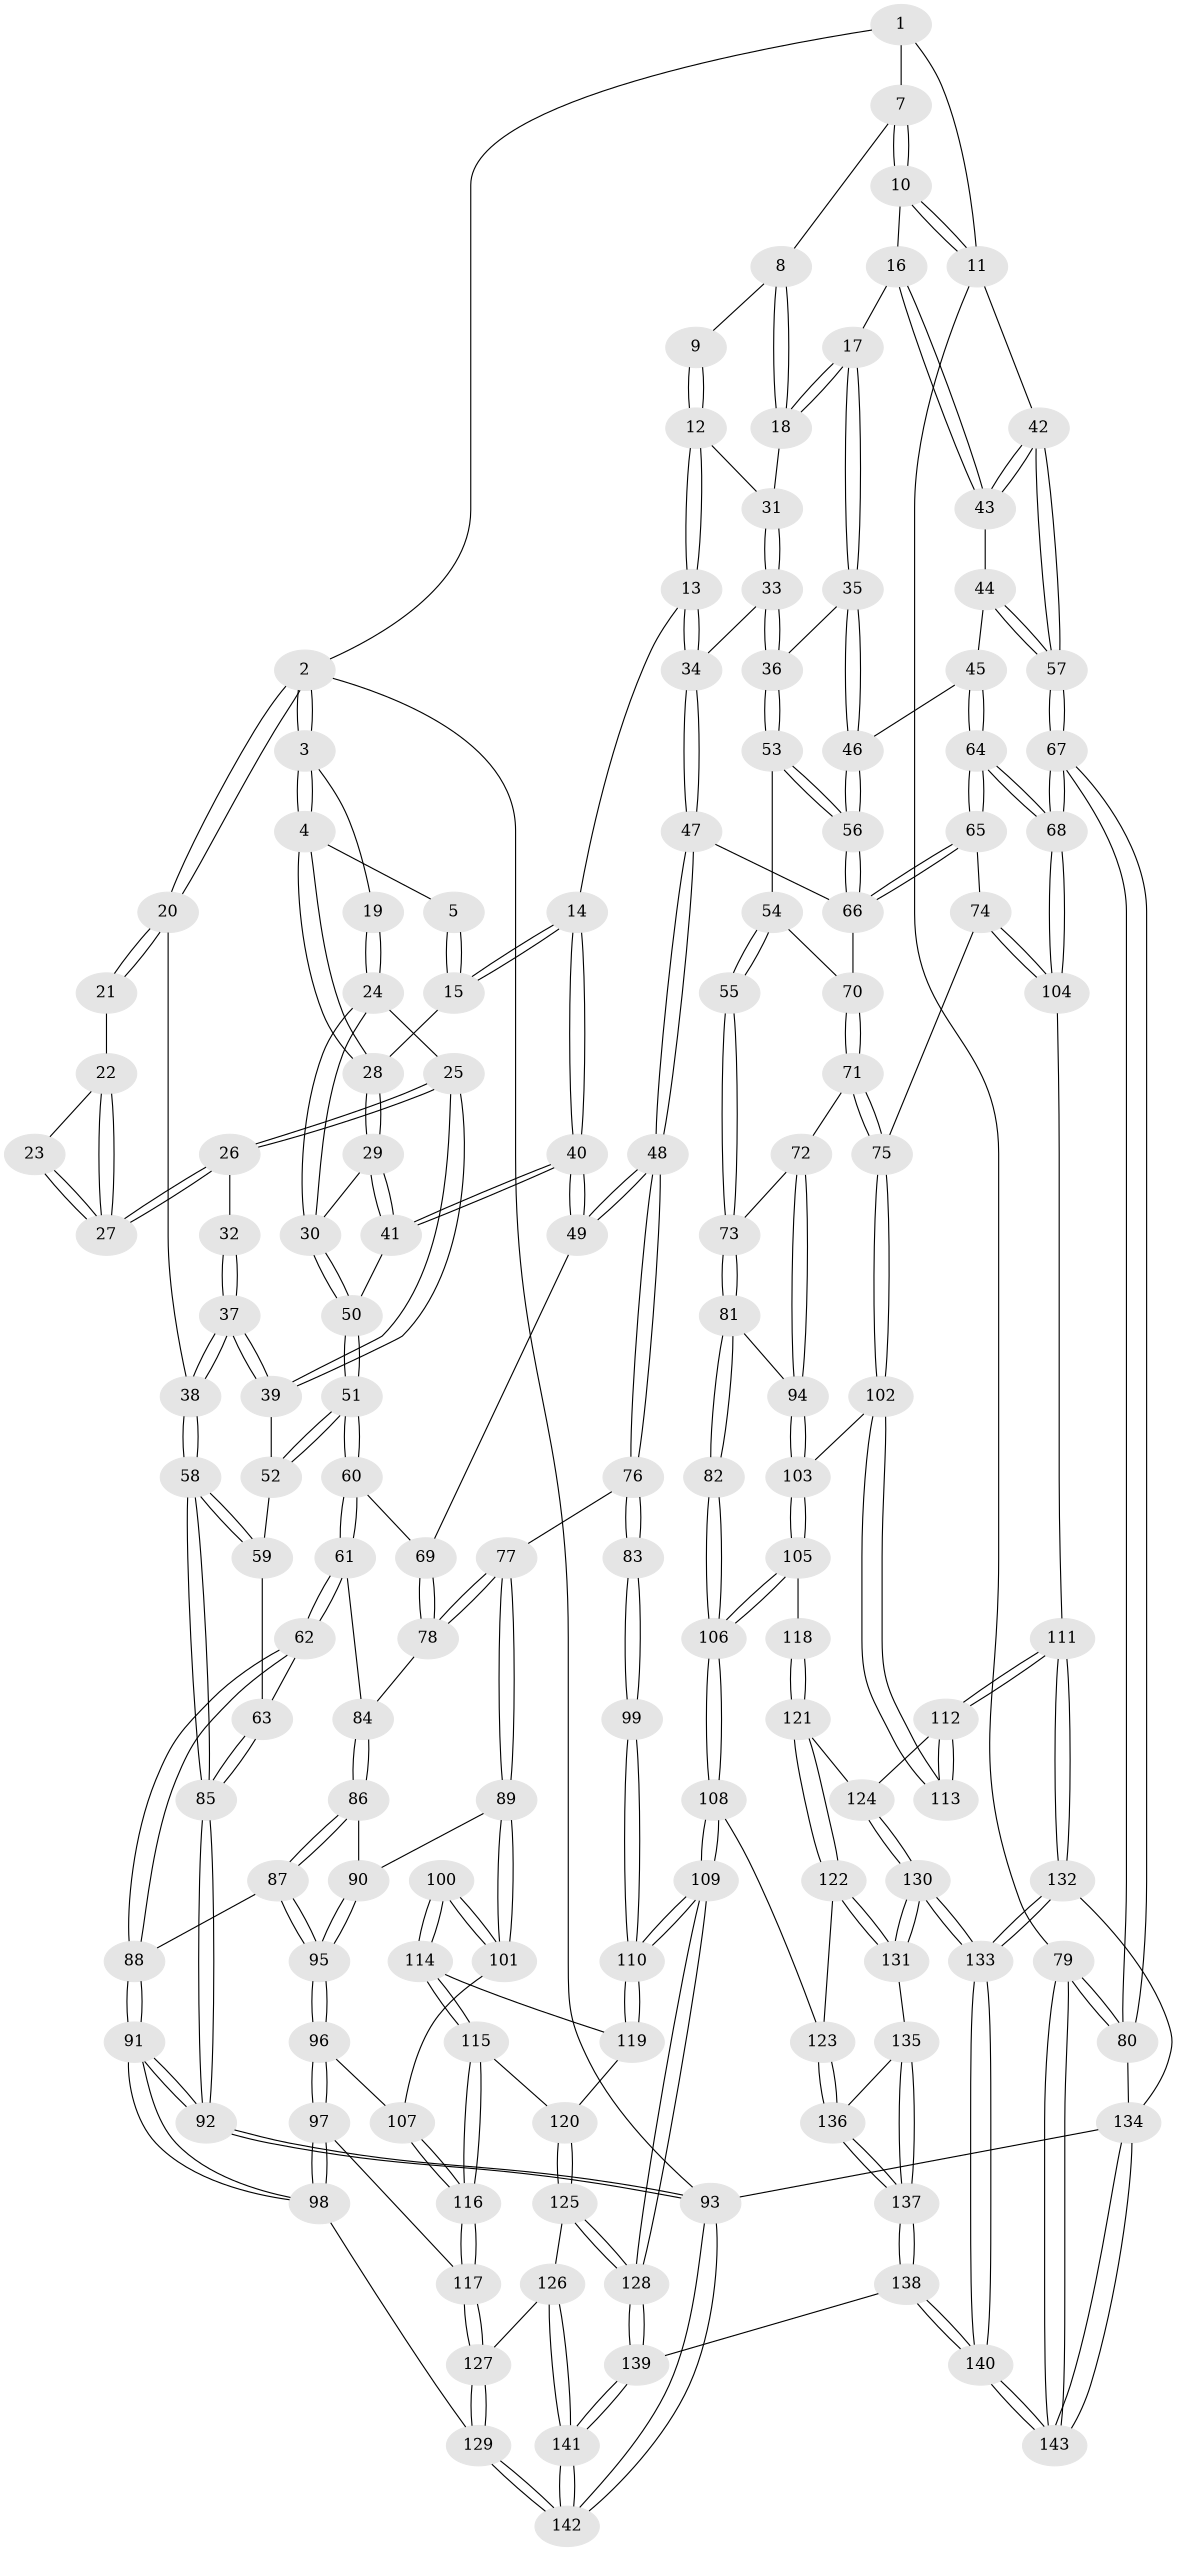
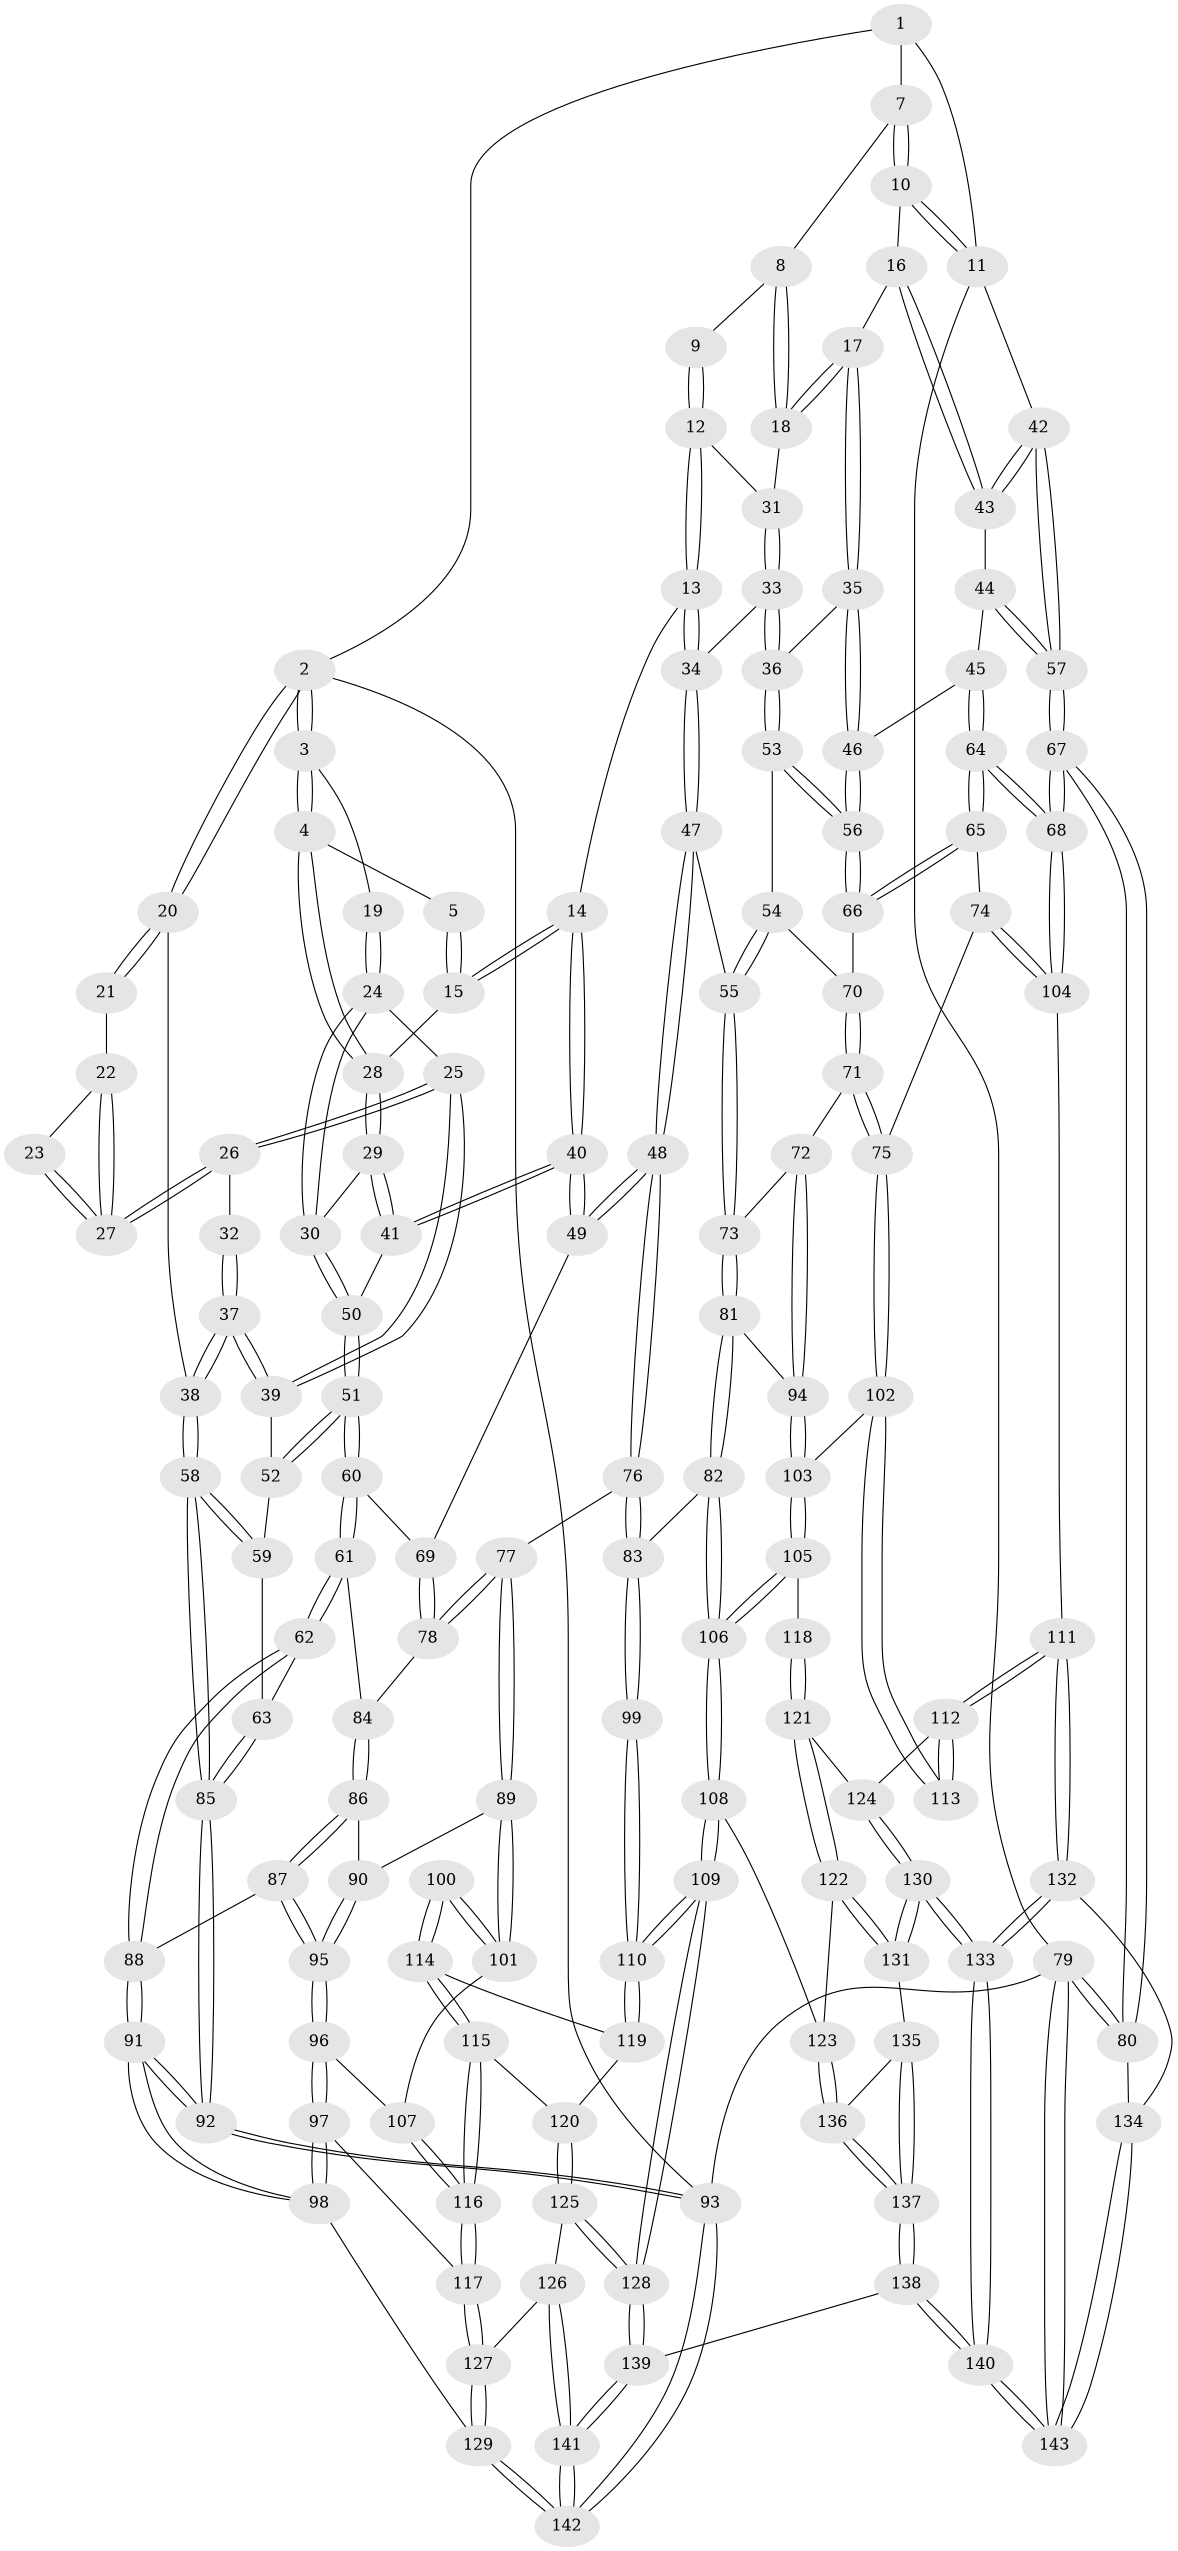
(764, 868) -> (711, 912)
none -> (674, 1517)
(928, 2162) -> (841, 1991)
